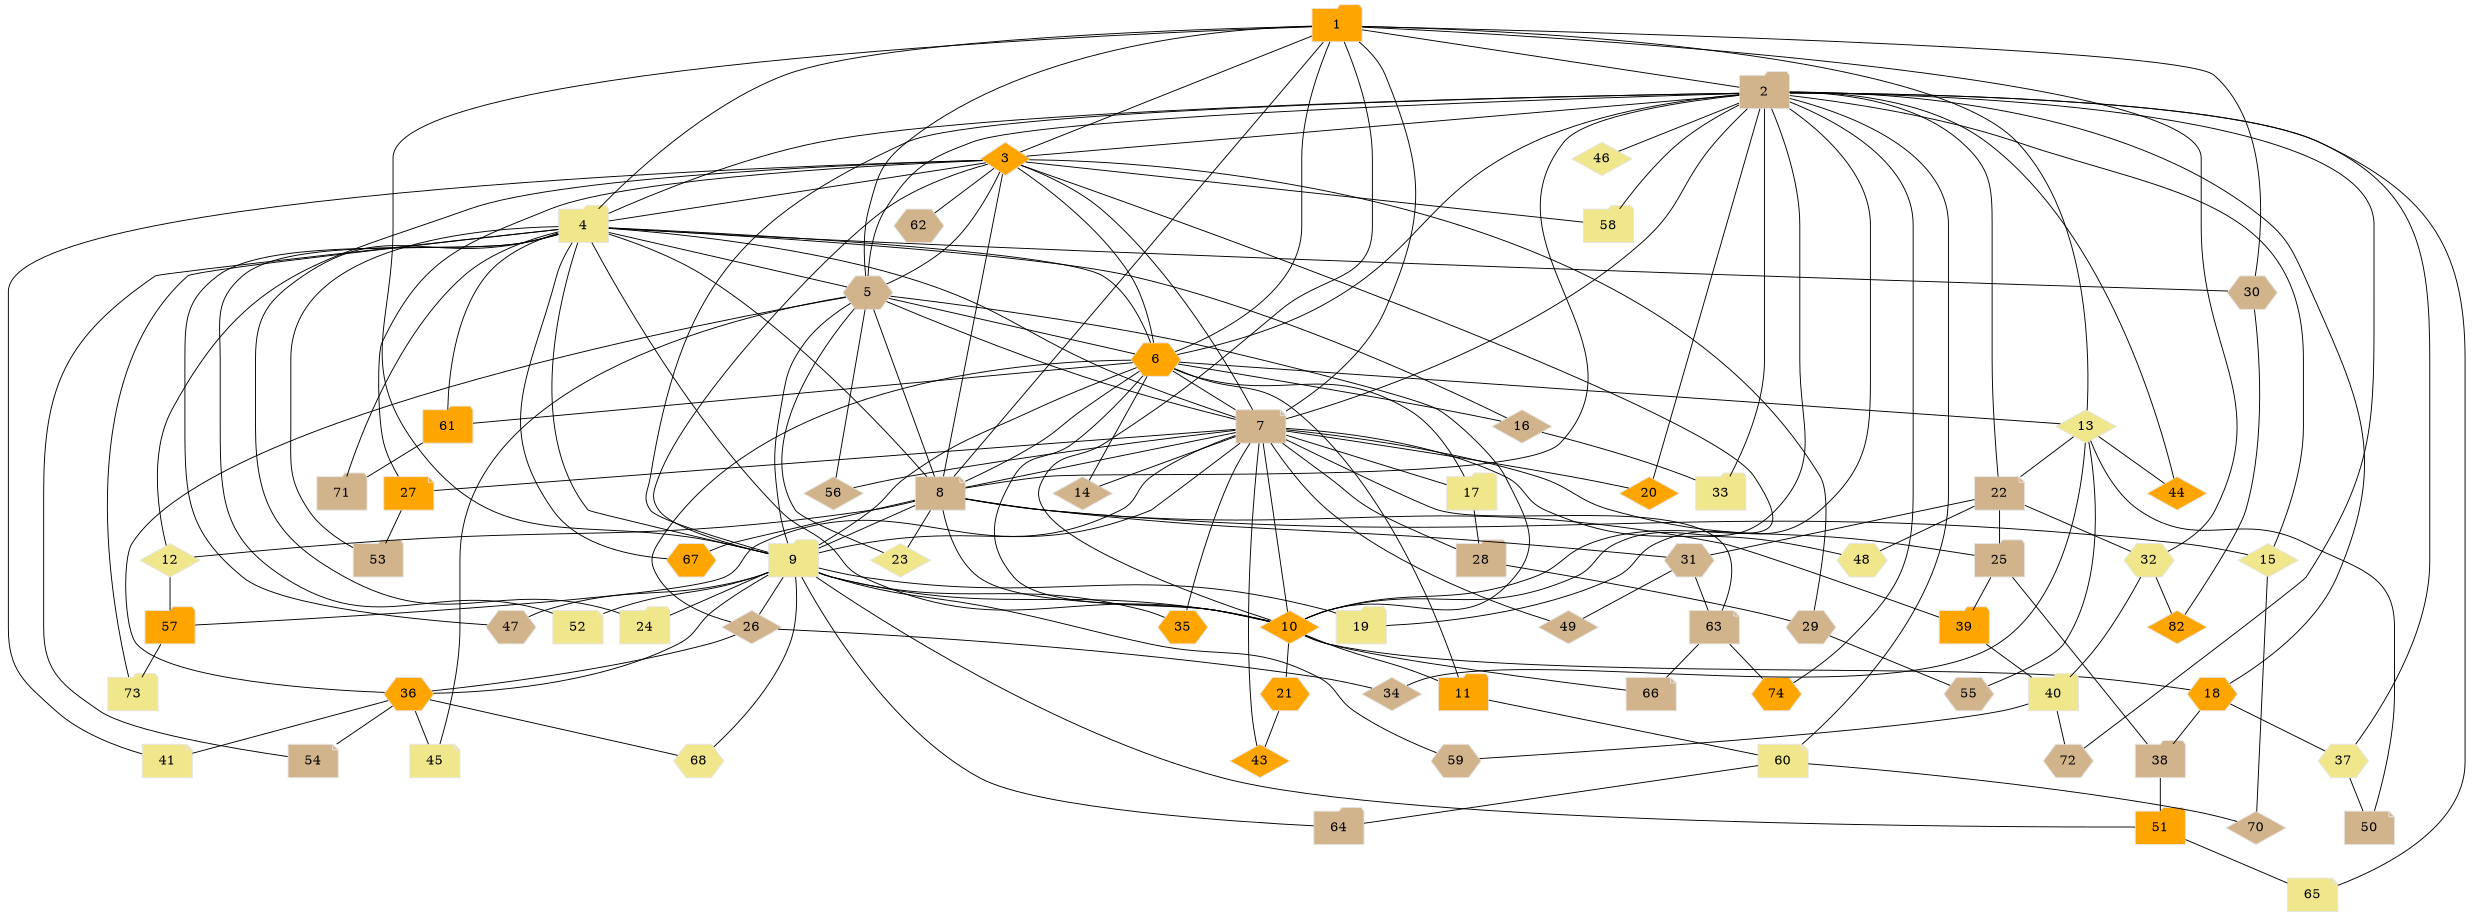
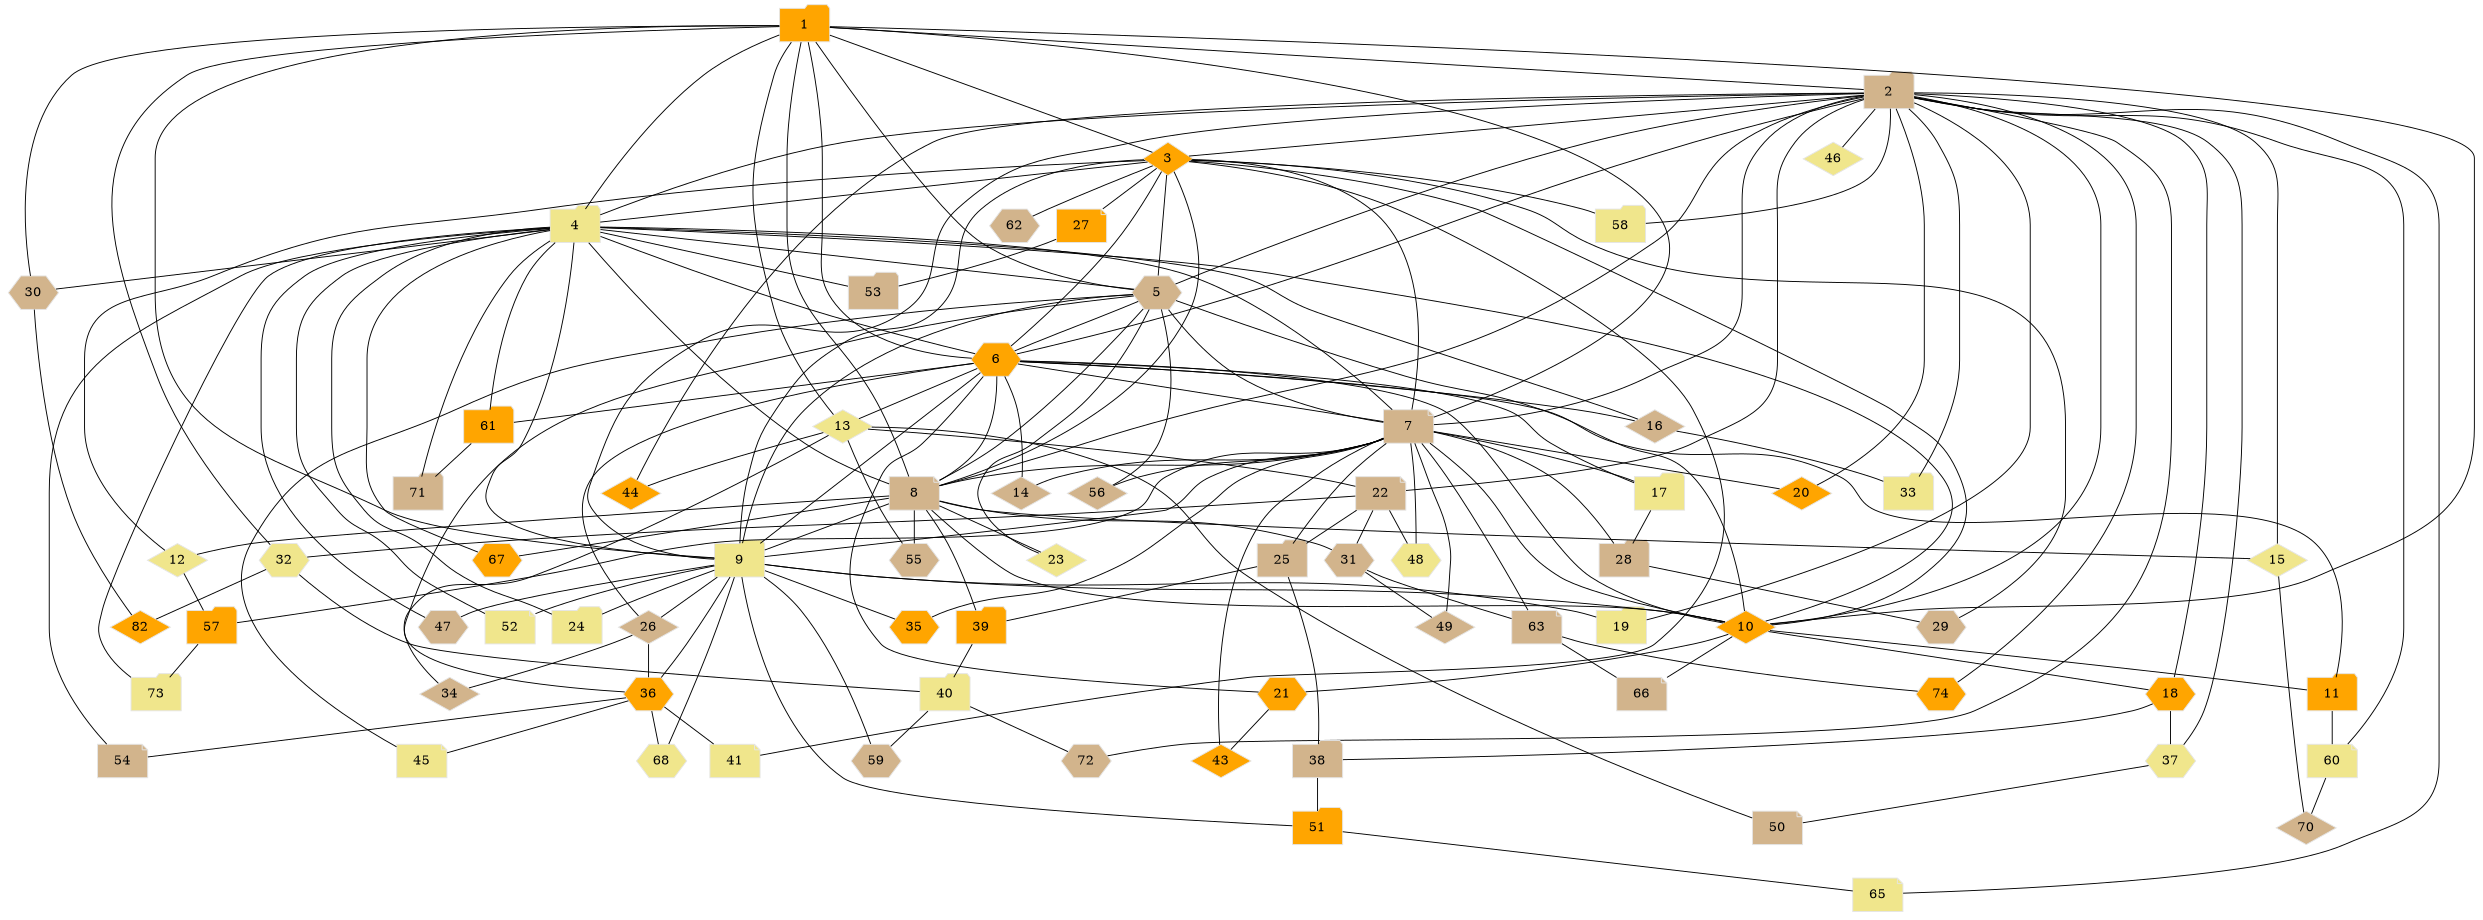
(855, 458) -> none
none -> (907, 655)
(1890, 661) -> (914, 527)
(1339, 828) -> none
